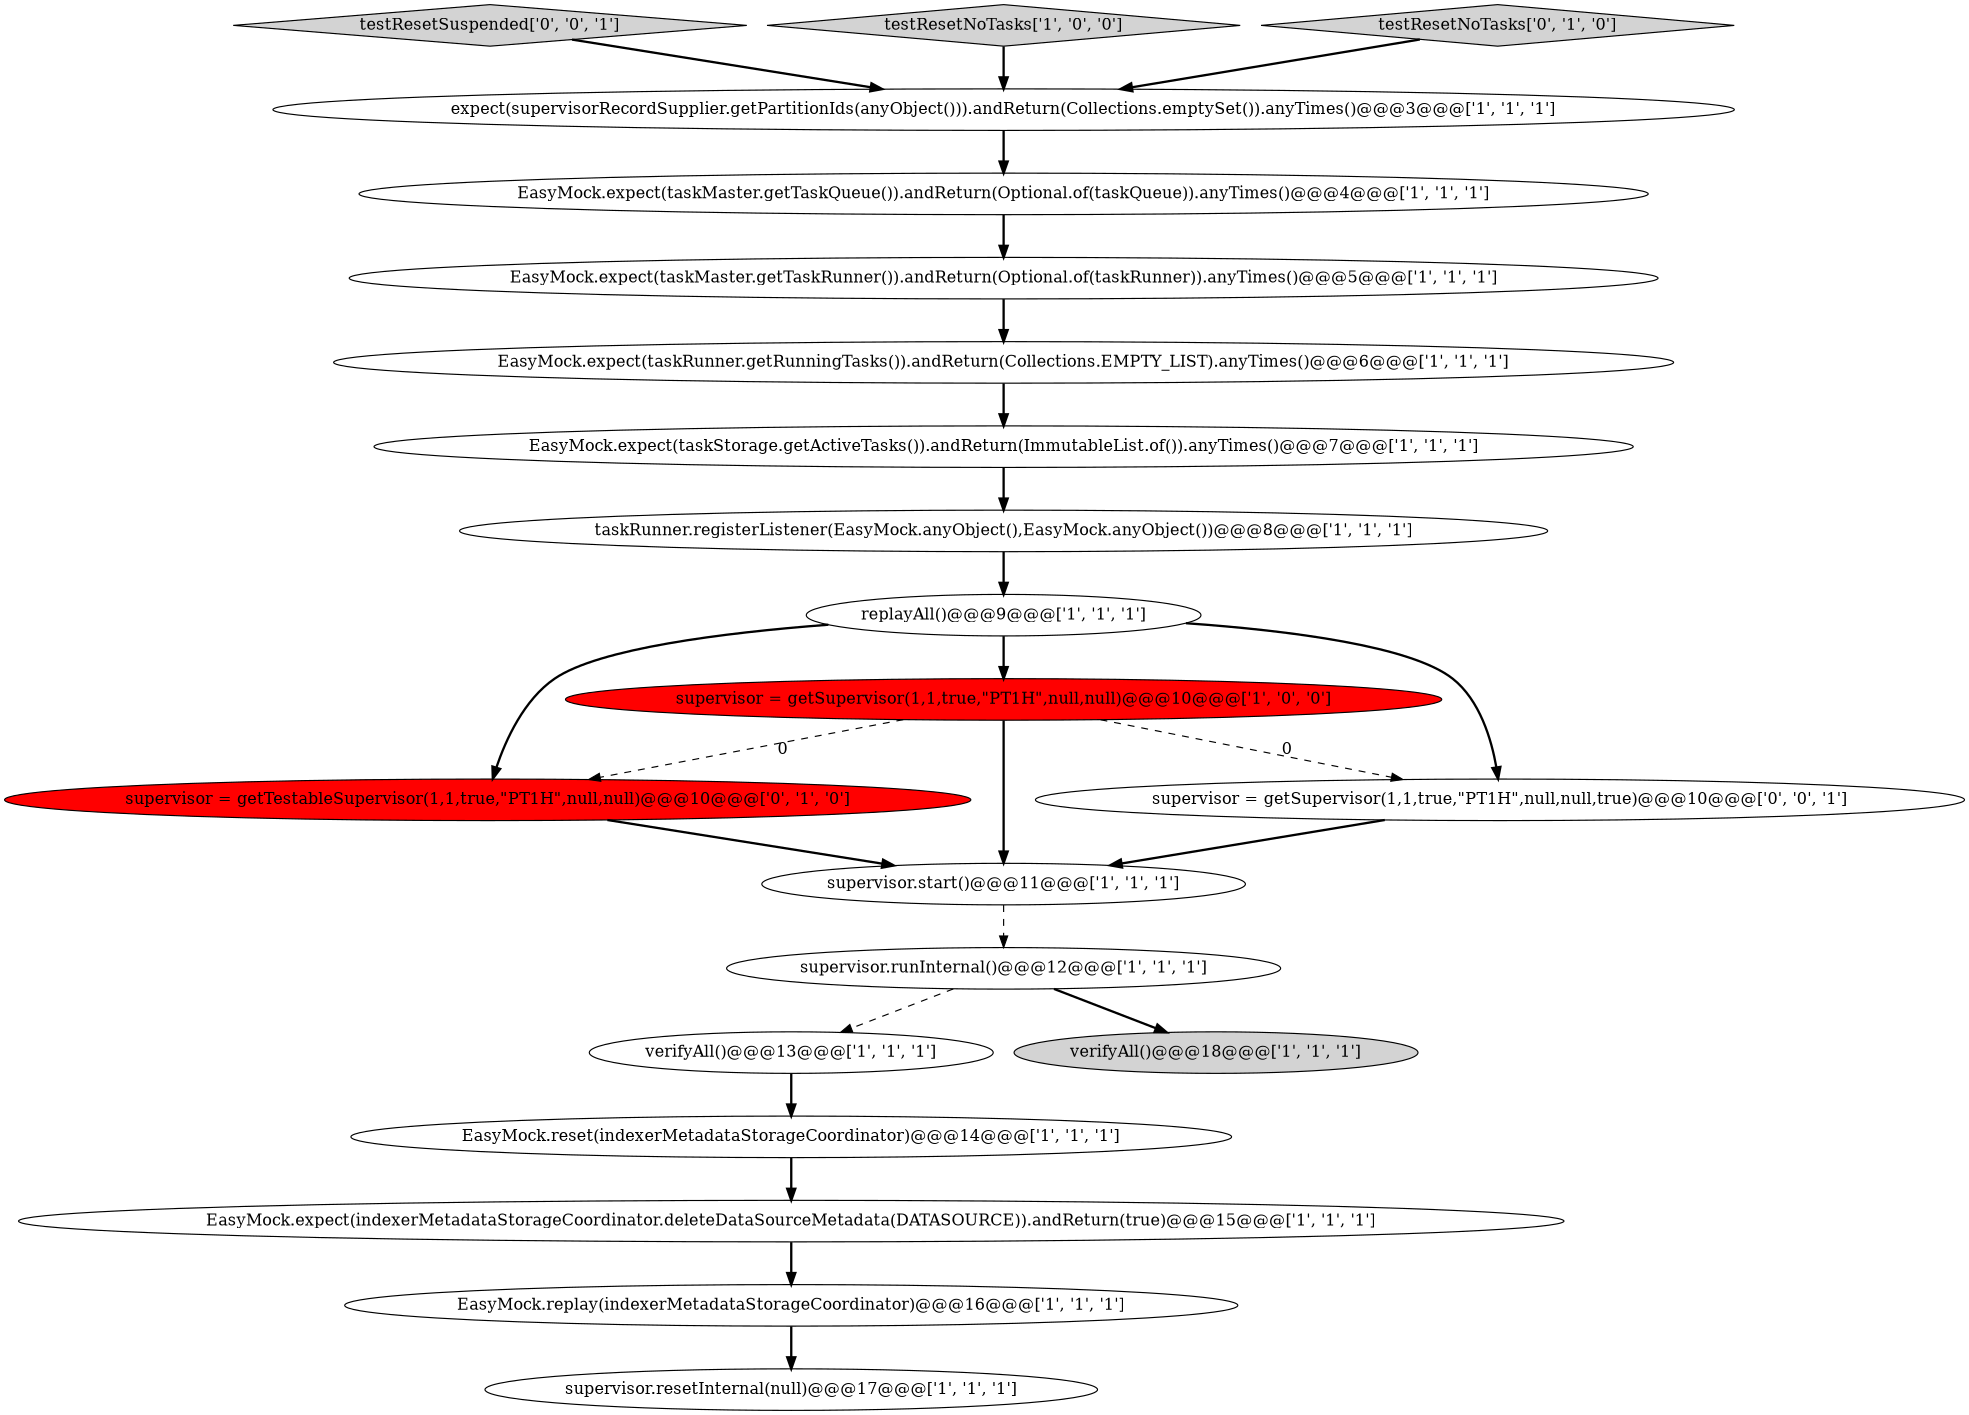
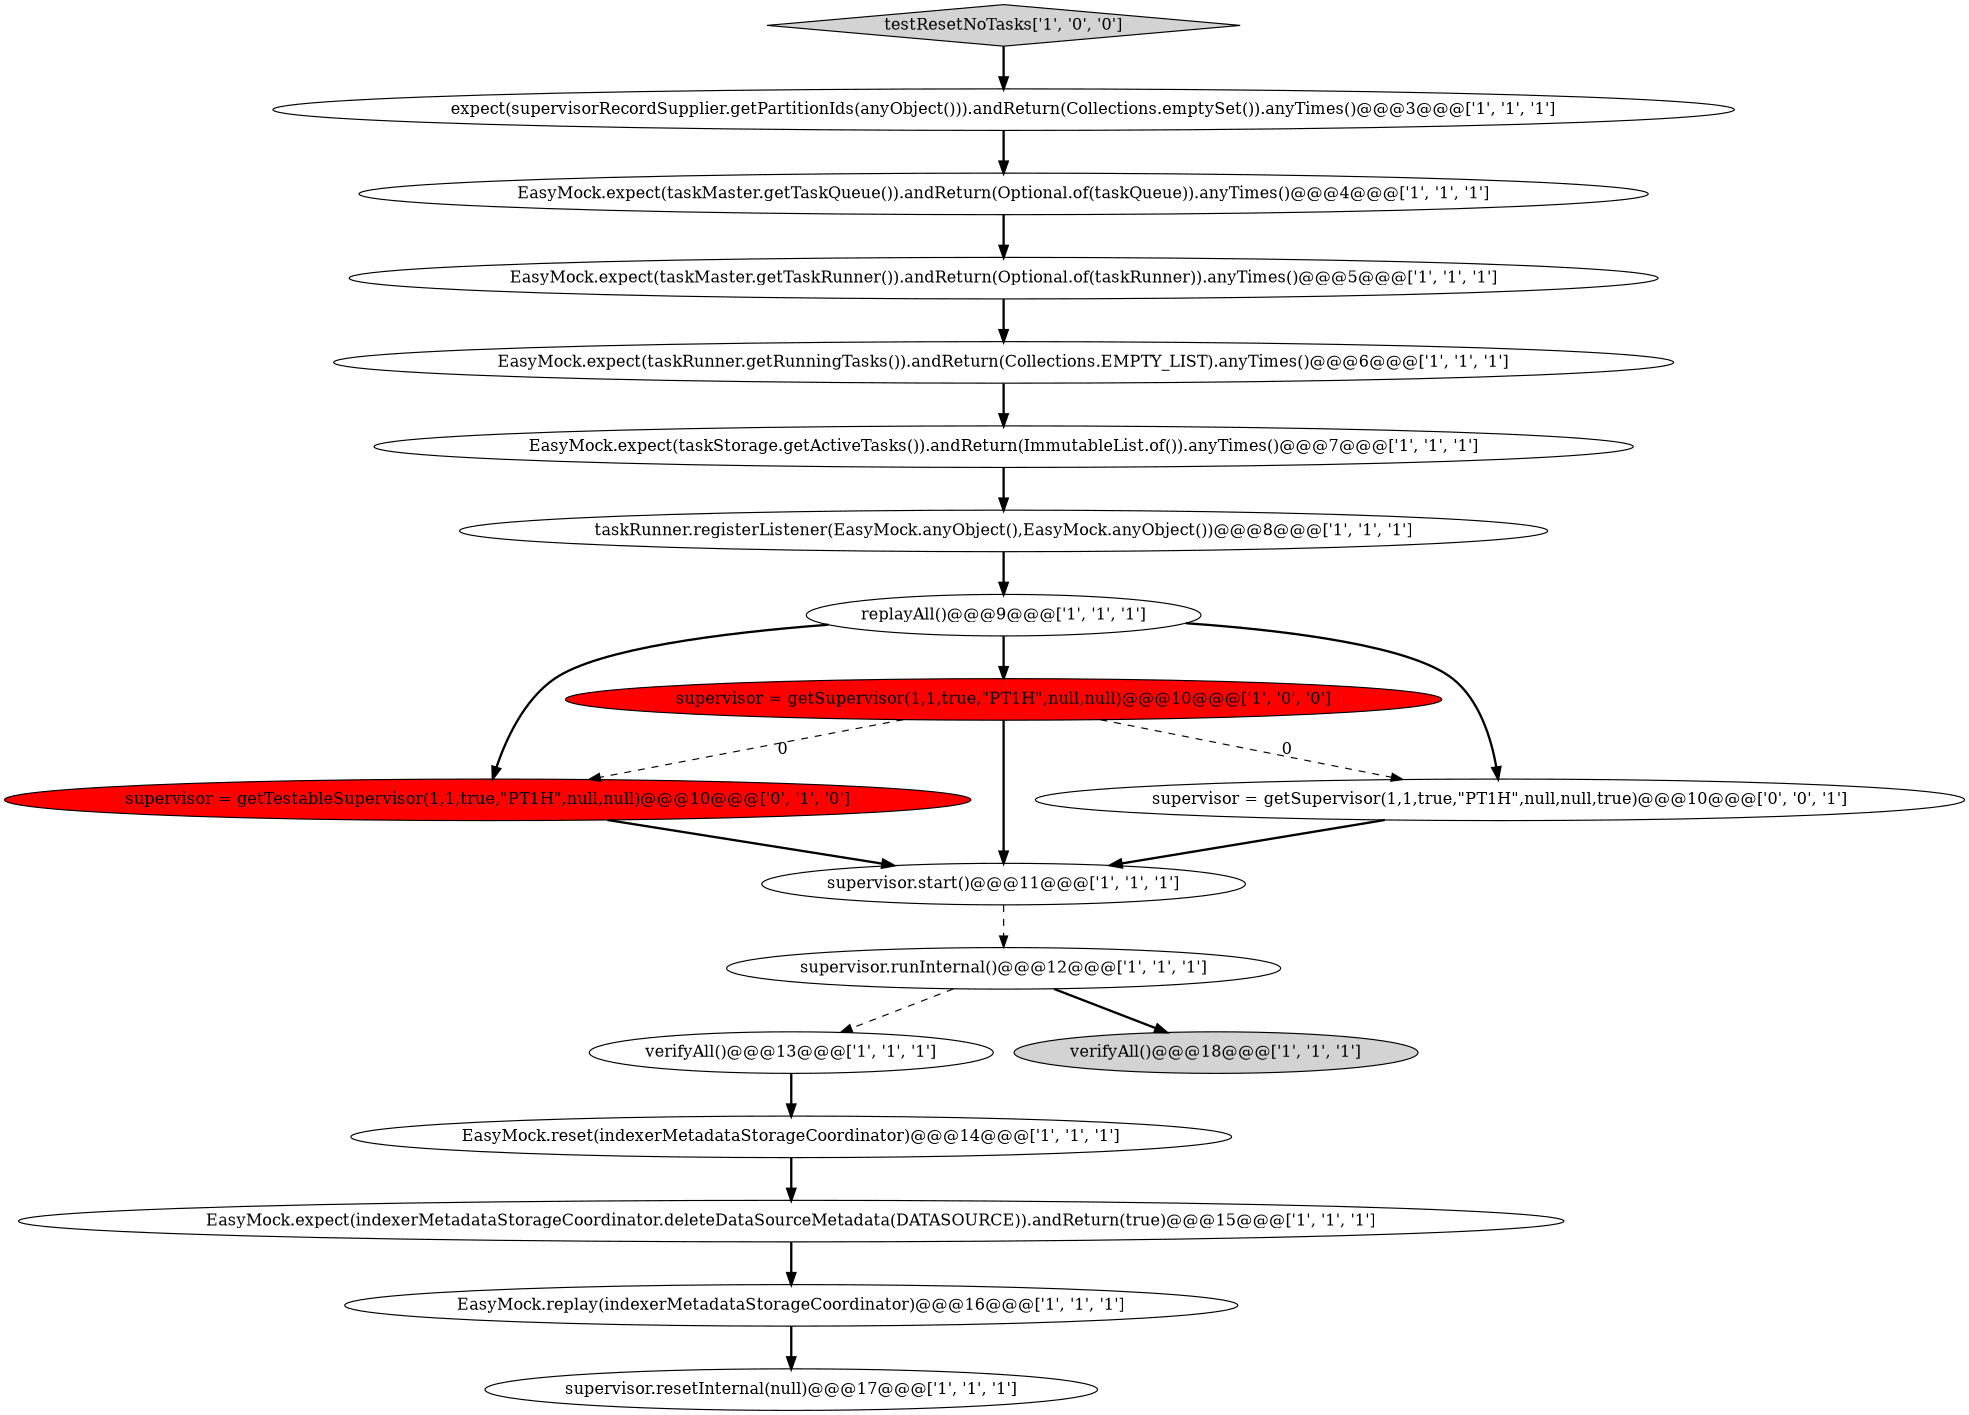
(490, 25) -> none
(1498, 25) -> none
